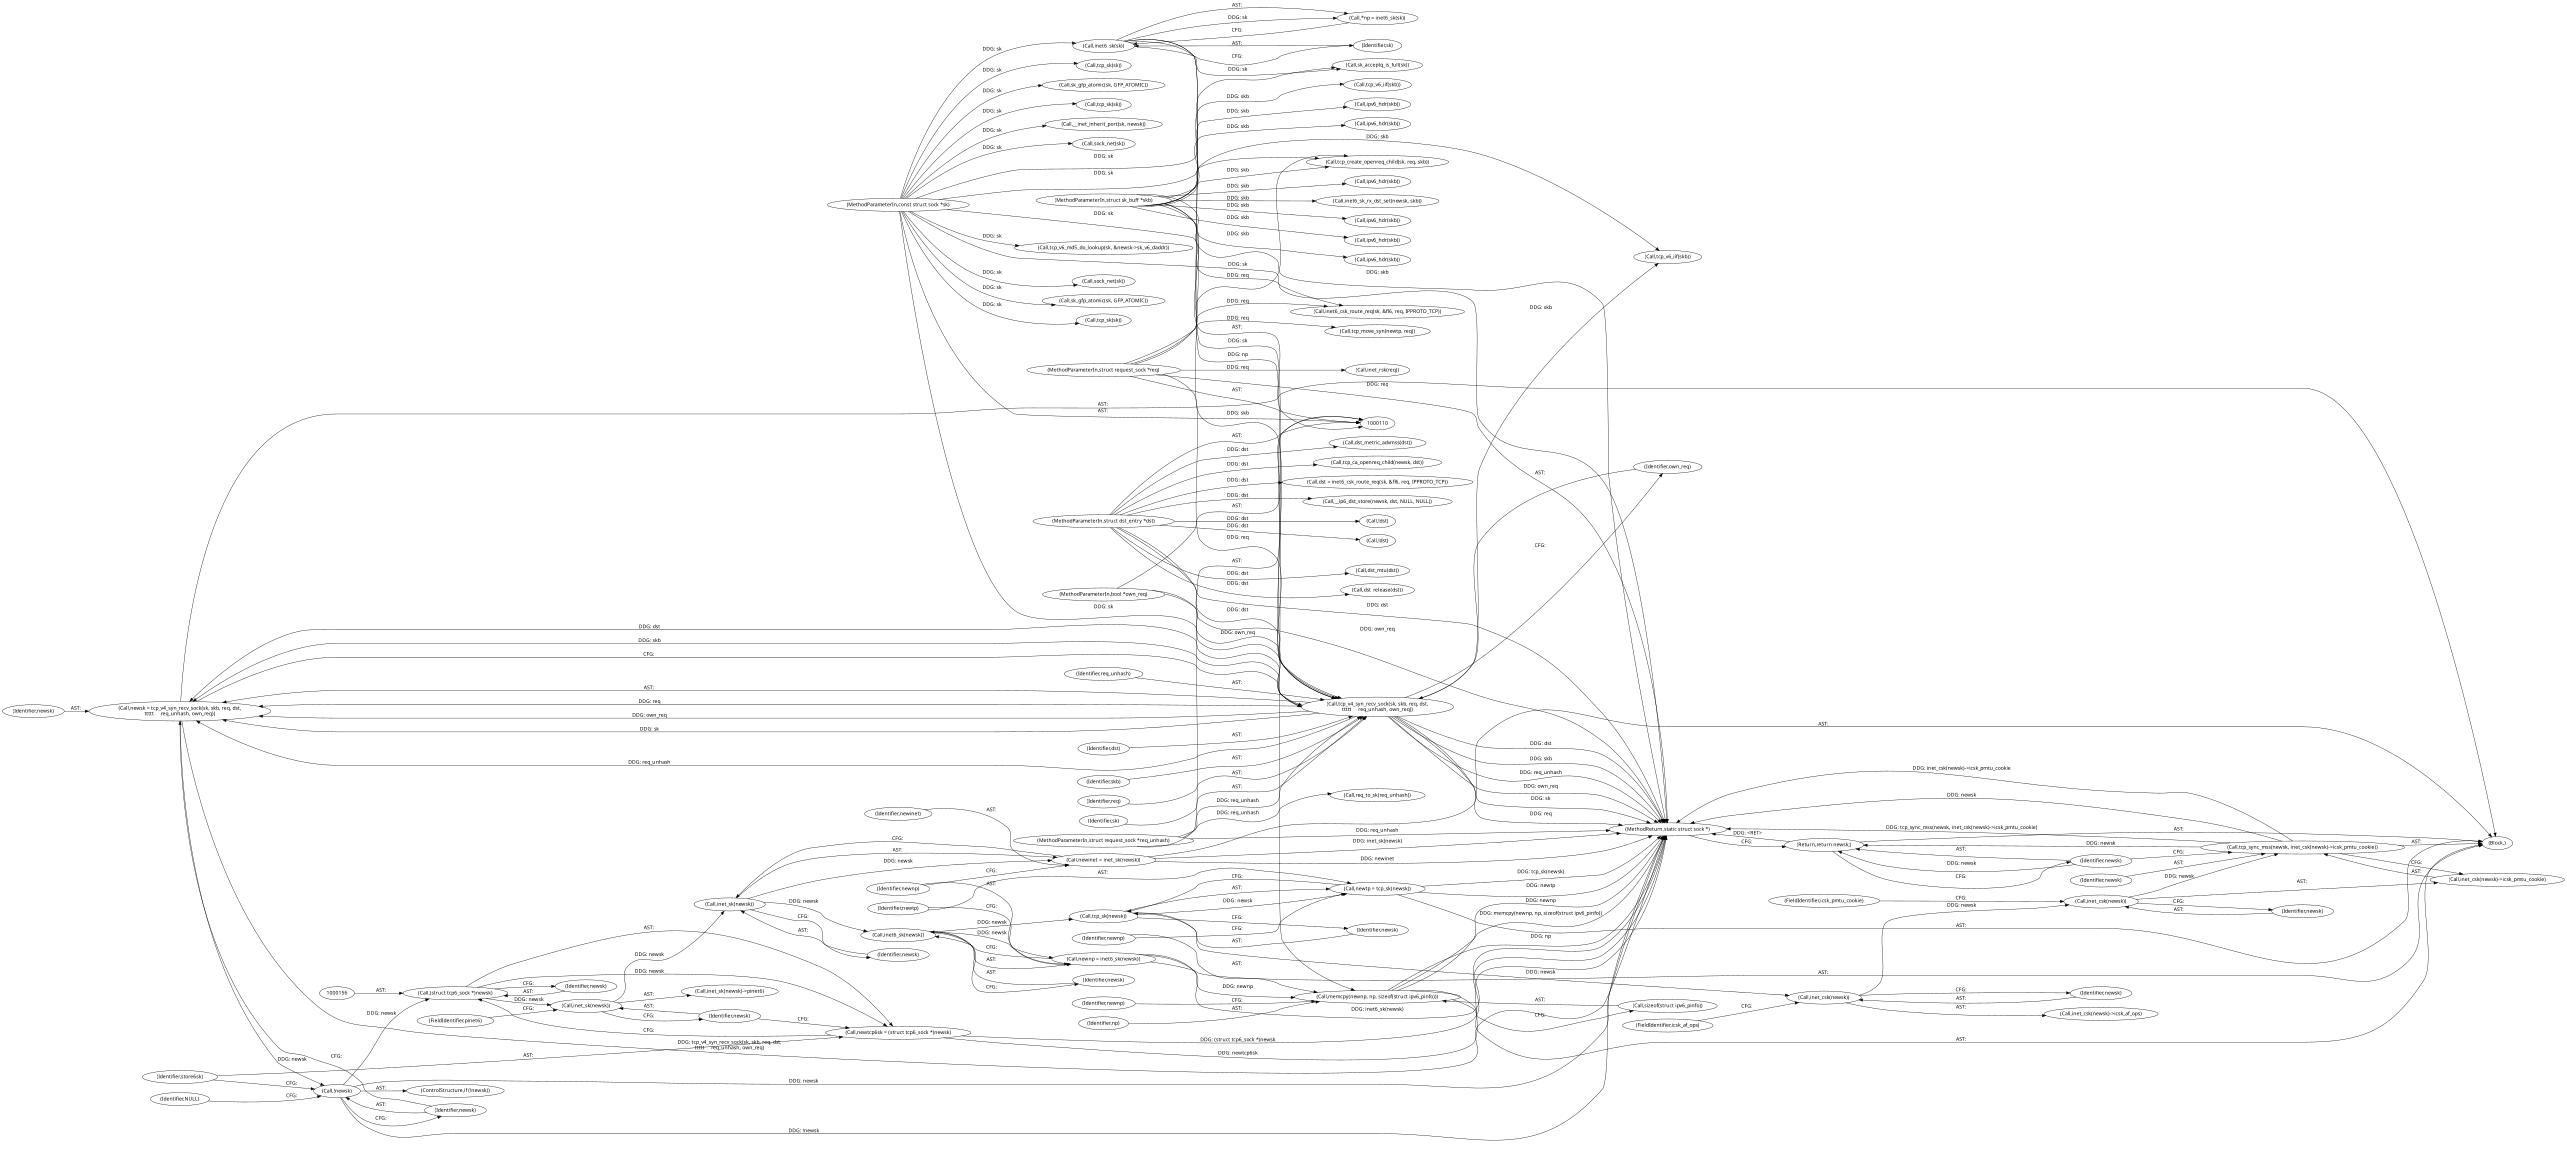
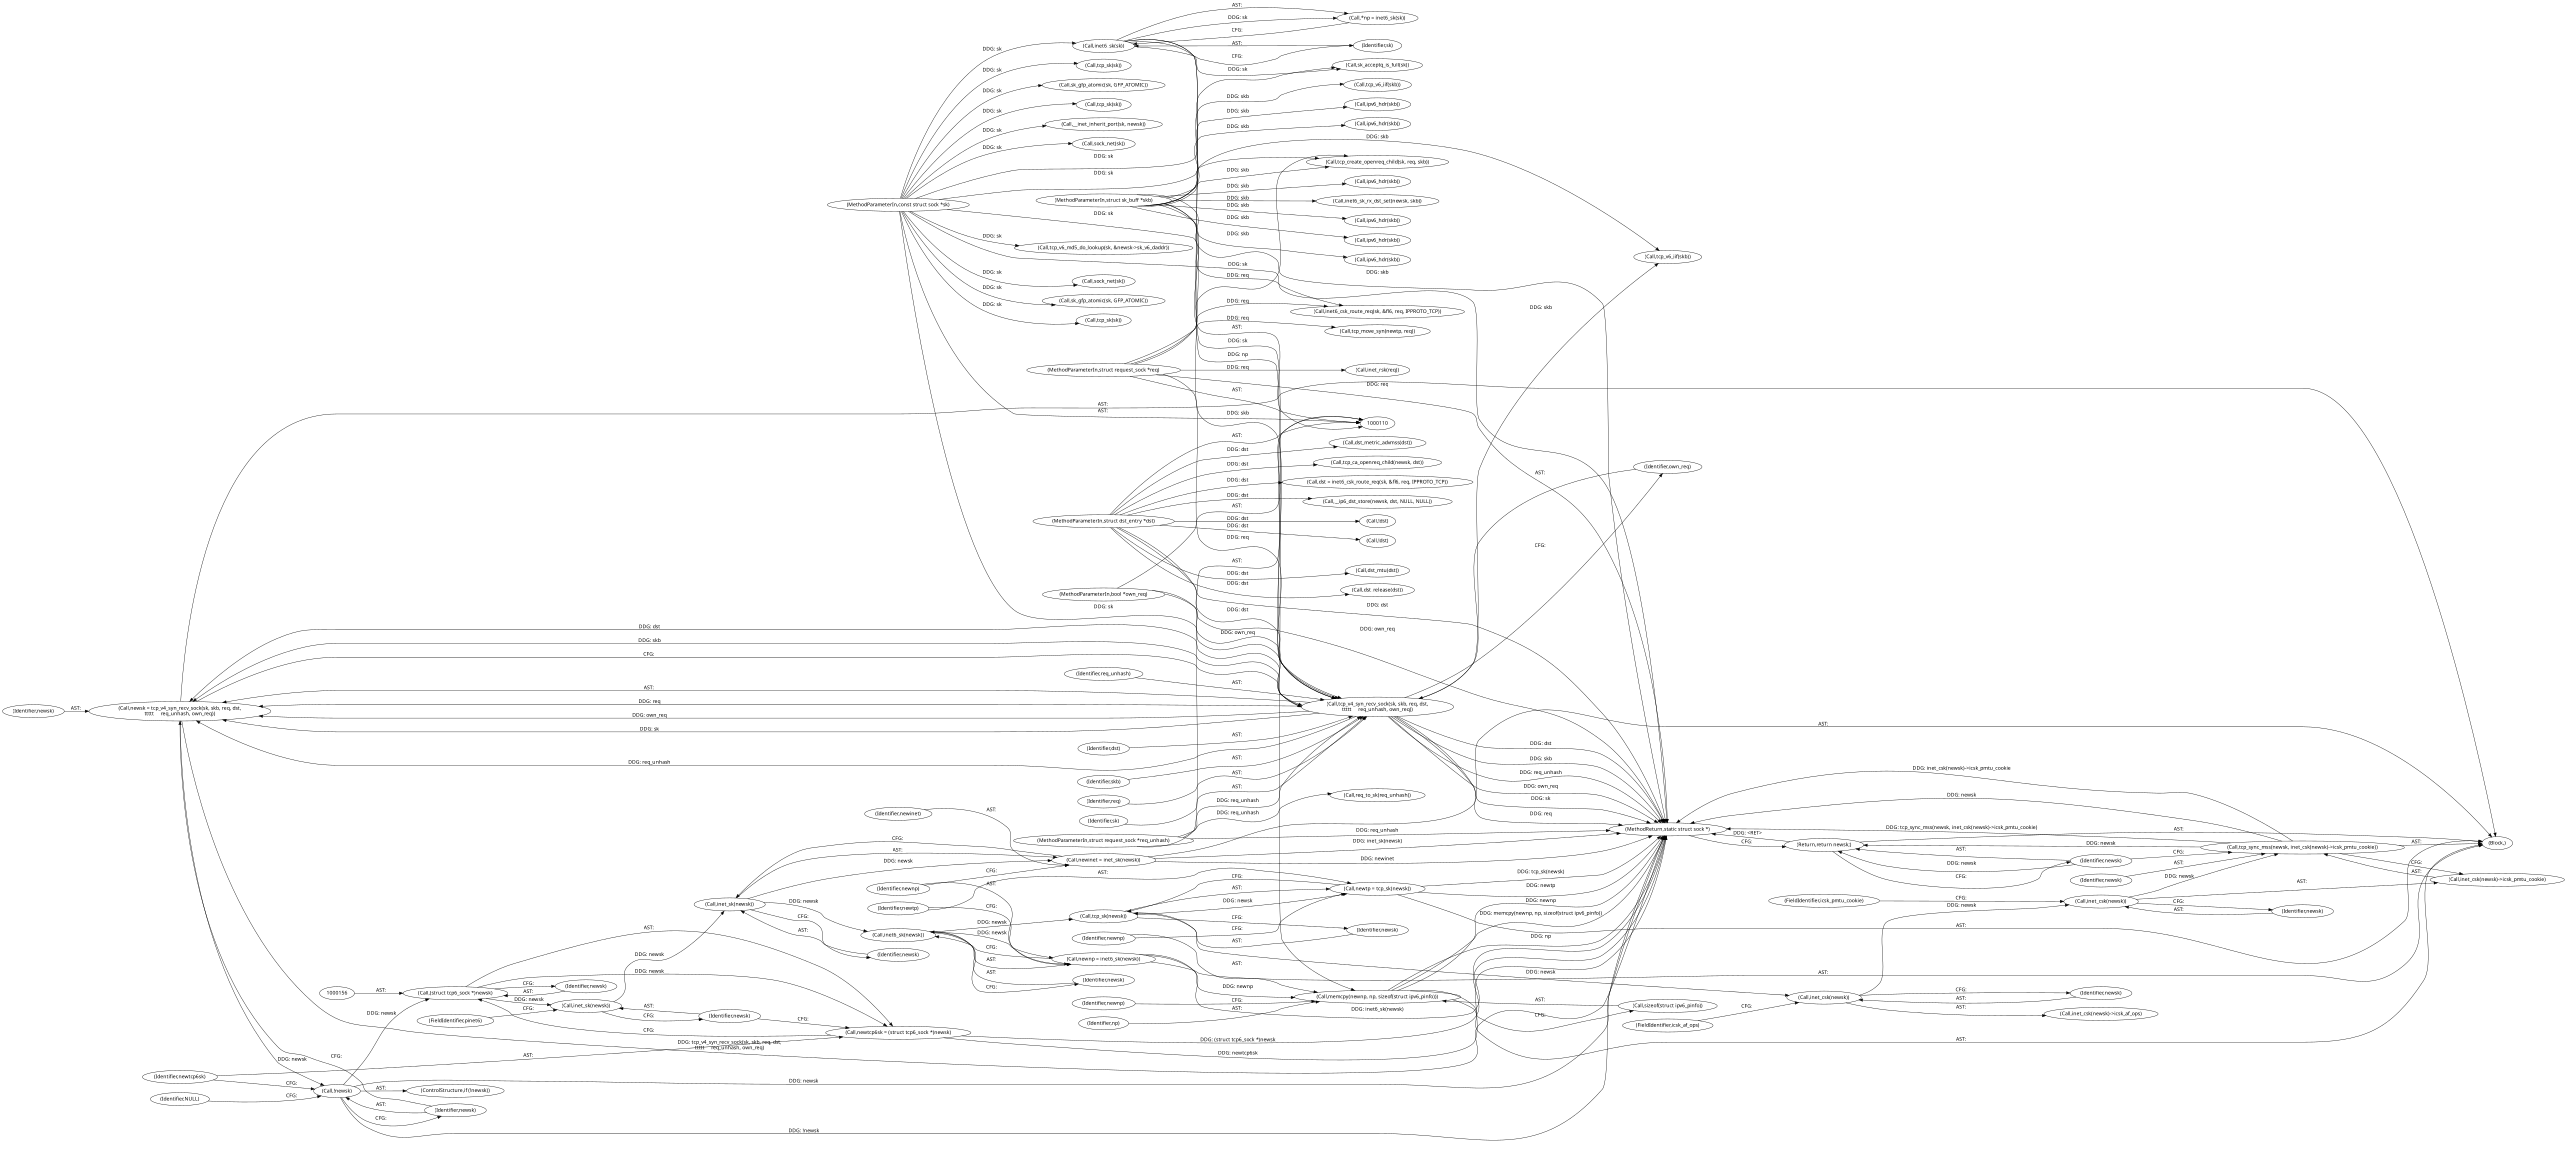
(730, 991) -> none
(180, 1077) -> (180, 1077)
